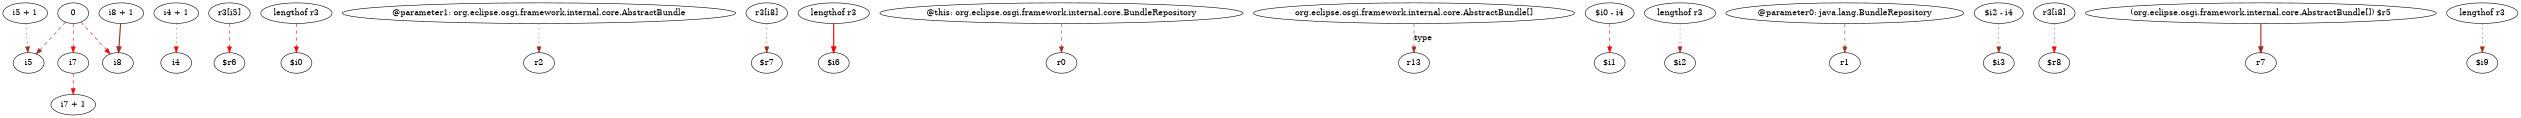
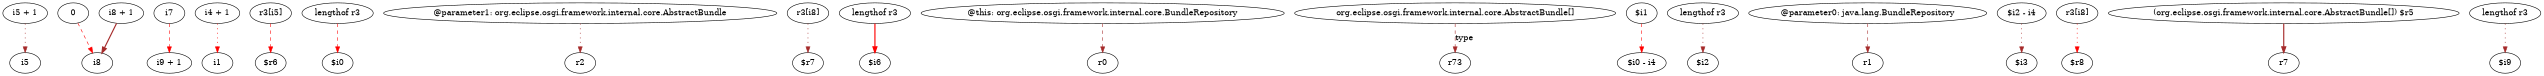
(73, 35) -> none
(1610, 35) -> (1642, 35)
(53, 36) -> none
(176, 63) -> (217, 63)
(1414, 63) -> (1455, 63)
(73, 105) -> (169, 63)
